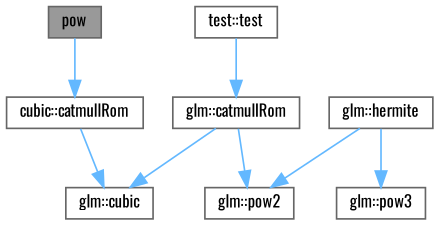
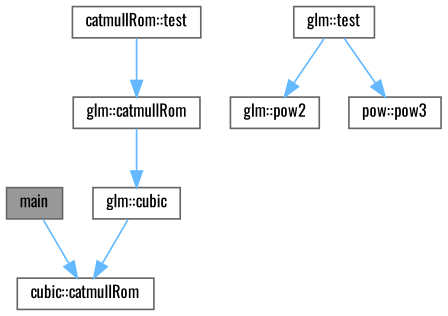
(75, 22) -> (35, 203)
(236, 22) -> (137, 22)
(381, 113) -> (334, 22)
(89, 150) -> (115, 241)
(242, 150) -> none
(381, 203) -> (395, 113)
